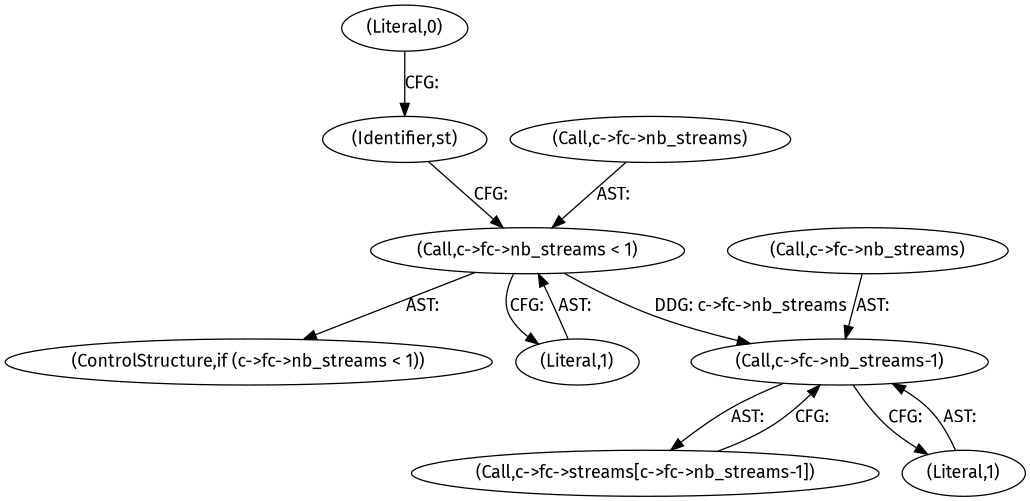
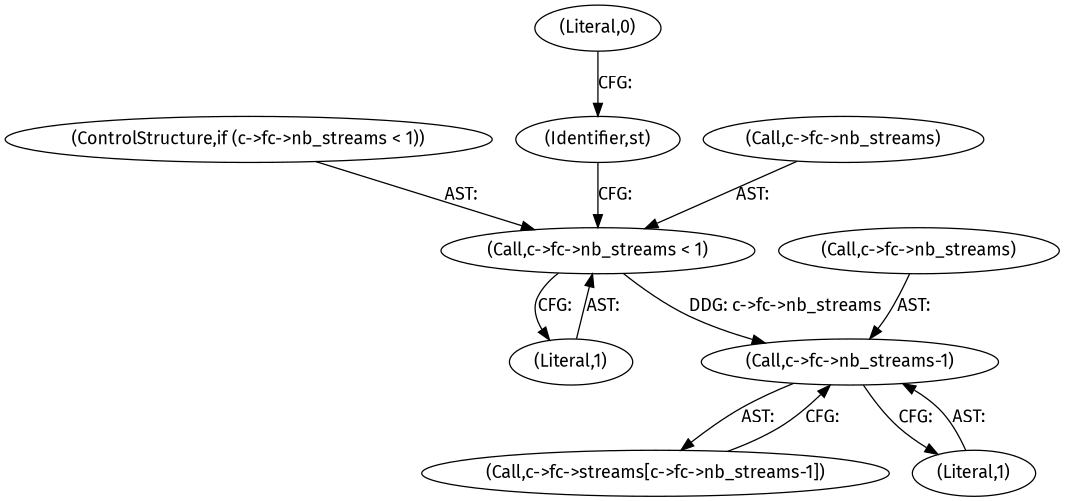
(395, 304) -> (419, 194)
